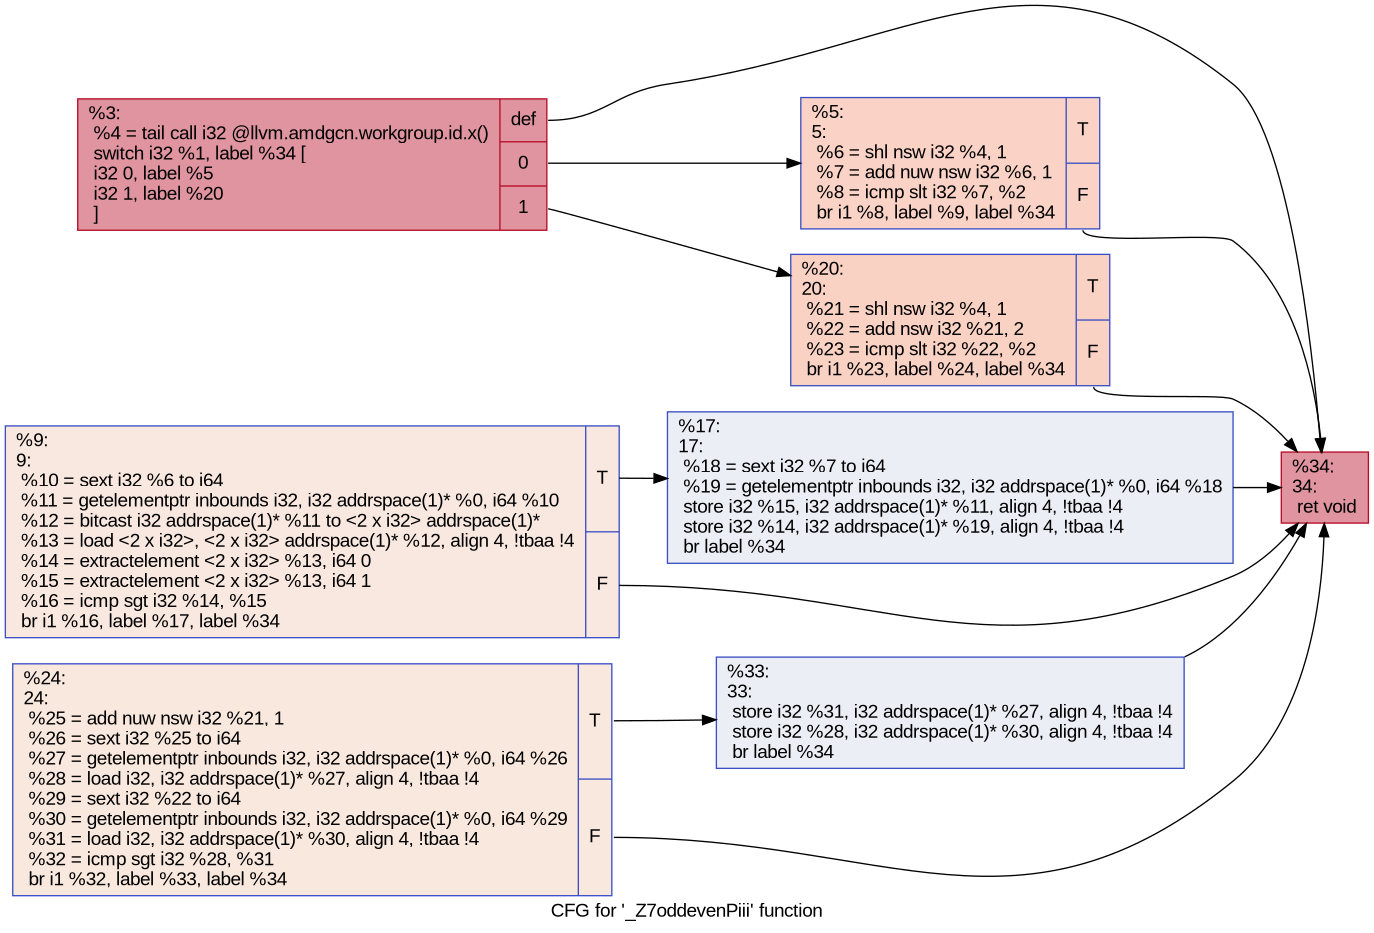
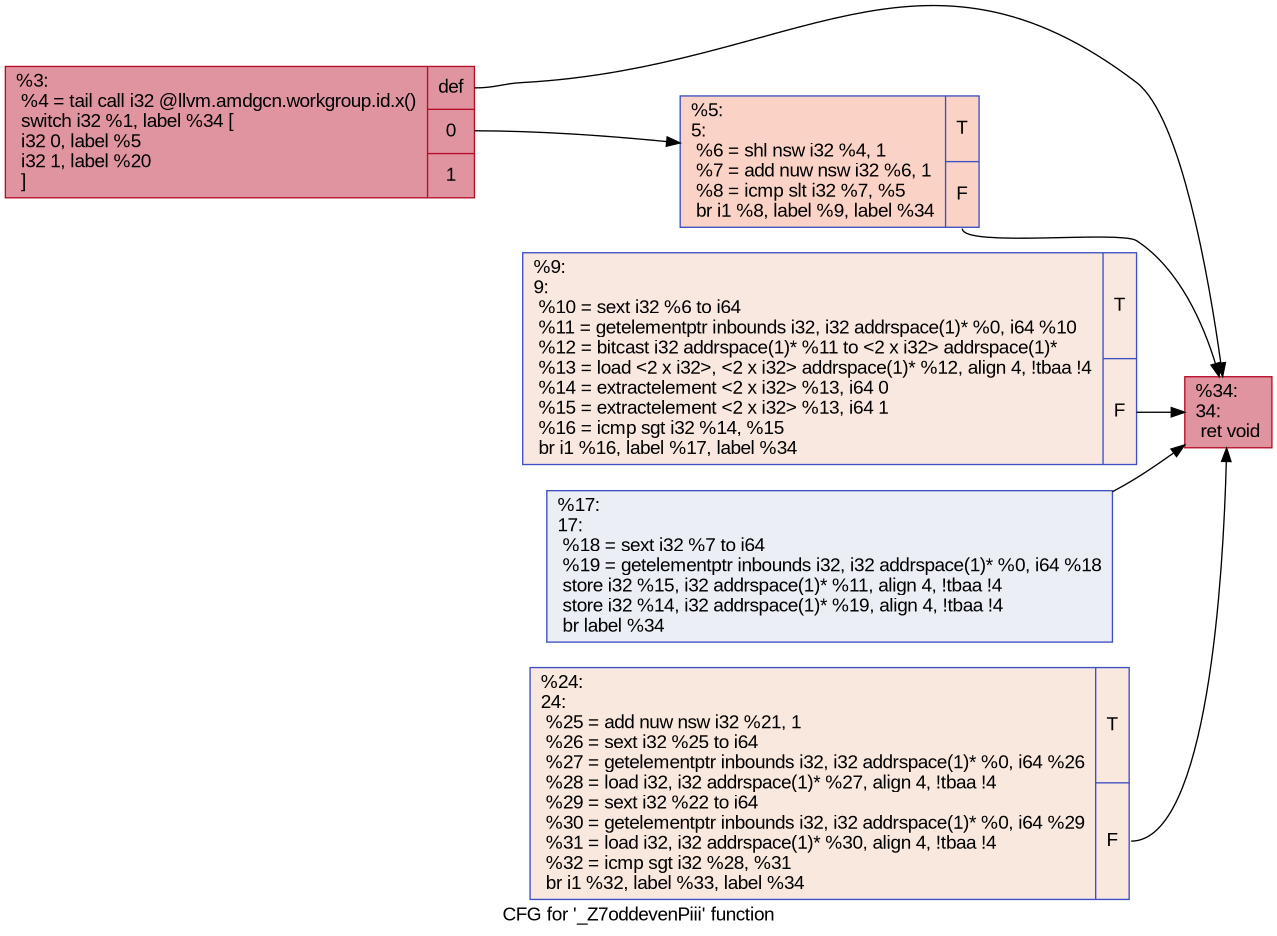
(919, 193) -> (798, 191)
(950, 320) -> none
(636, 478) -> none
(950, 713) -> none
